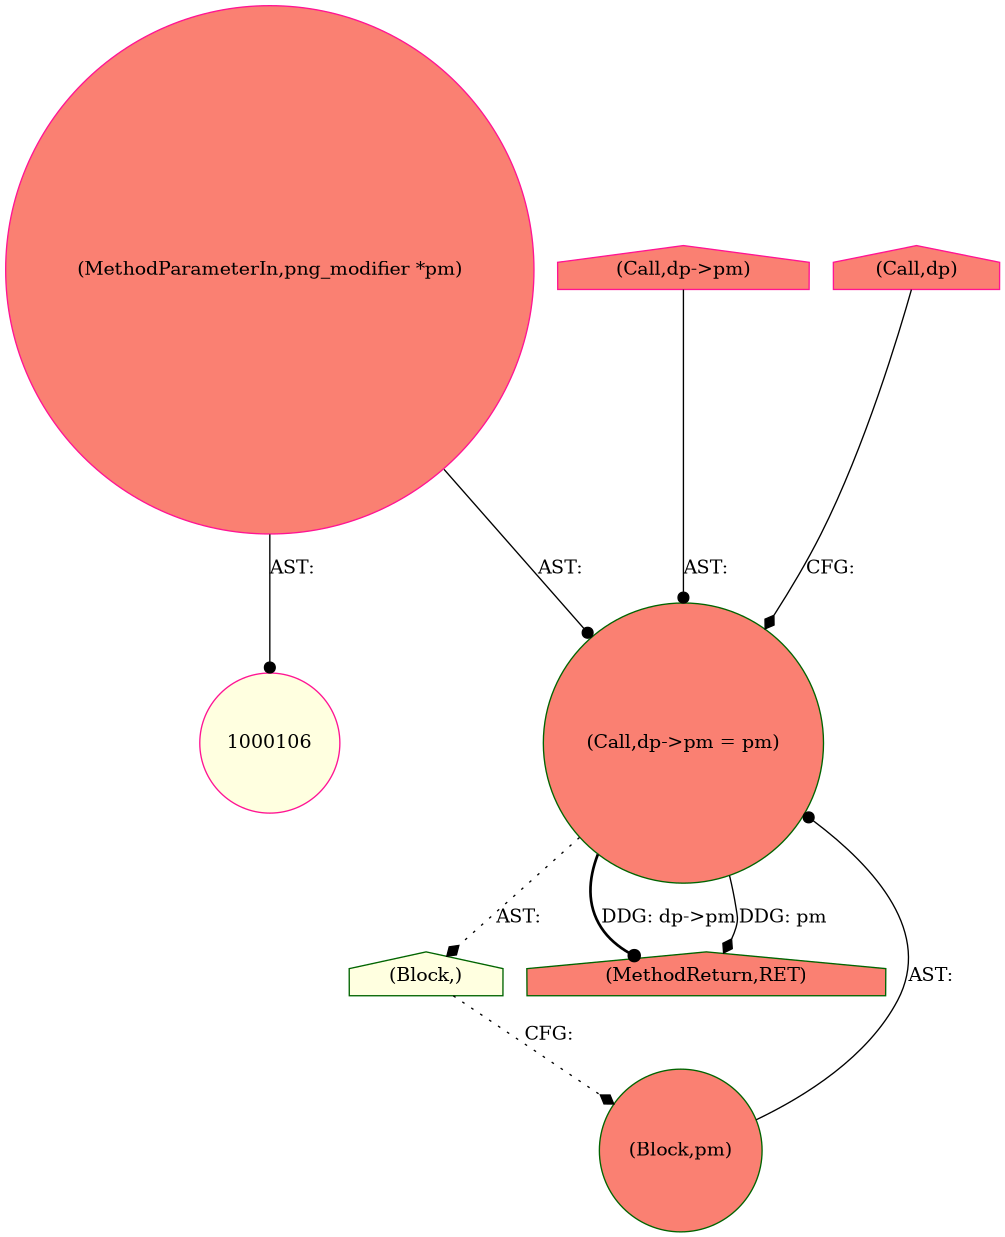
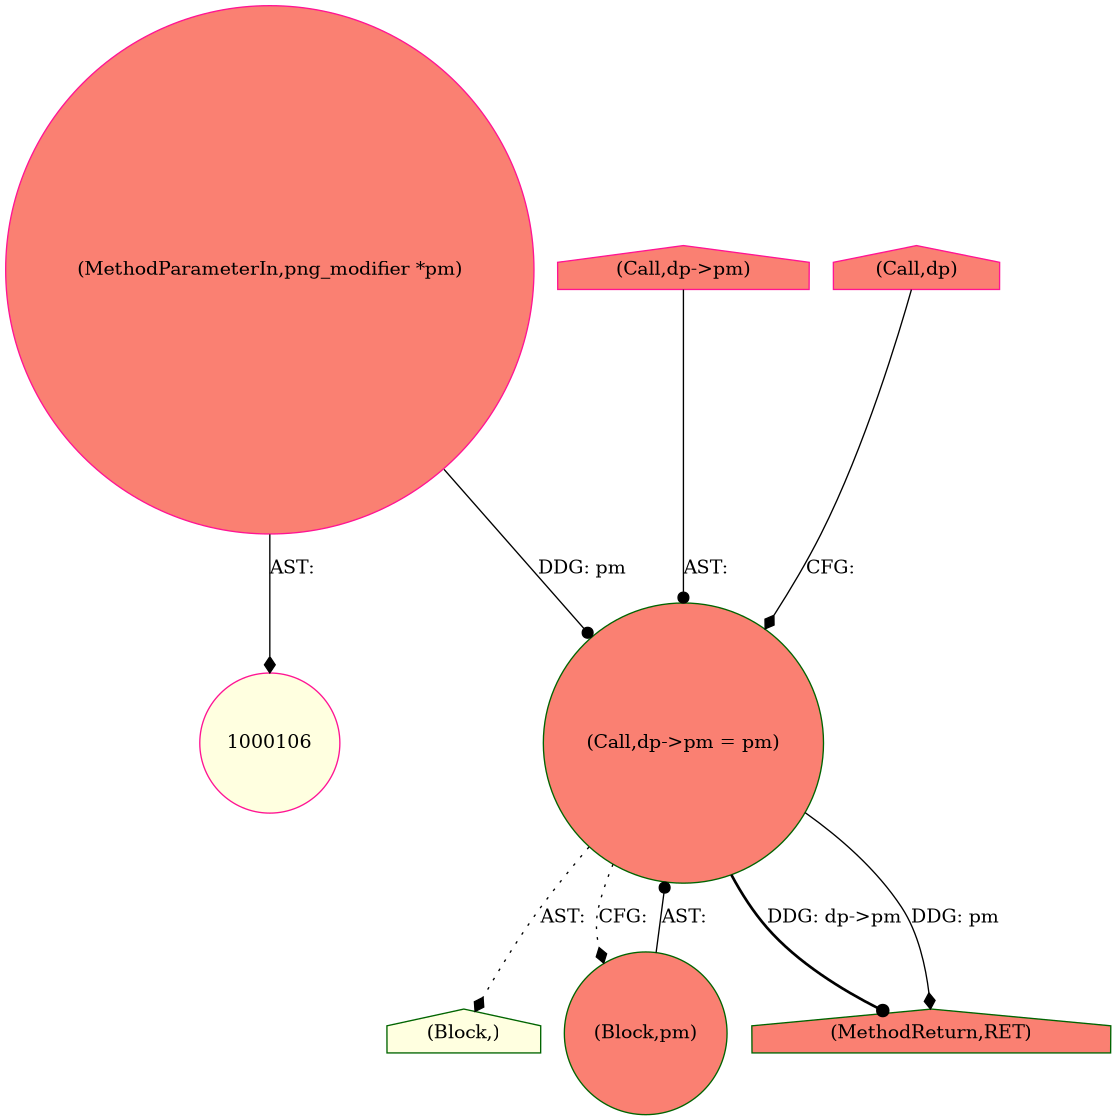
(564, 569) -> (582, 569)
(270, 598) -> (270, 595)
(527, 1045) -> (599, 905)
